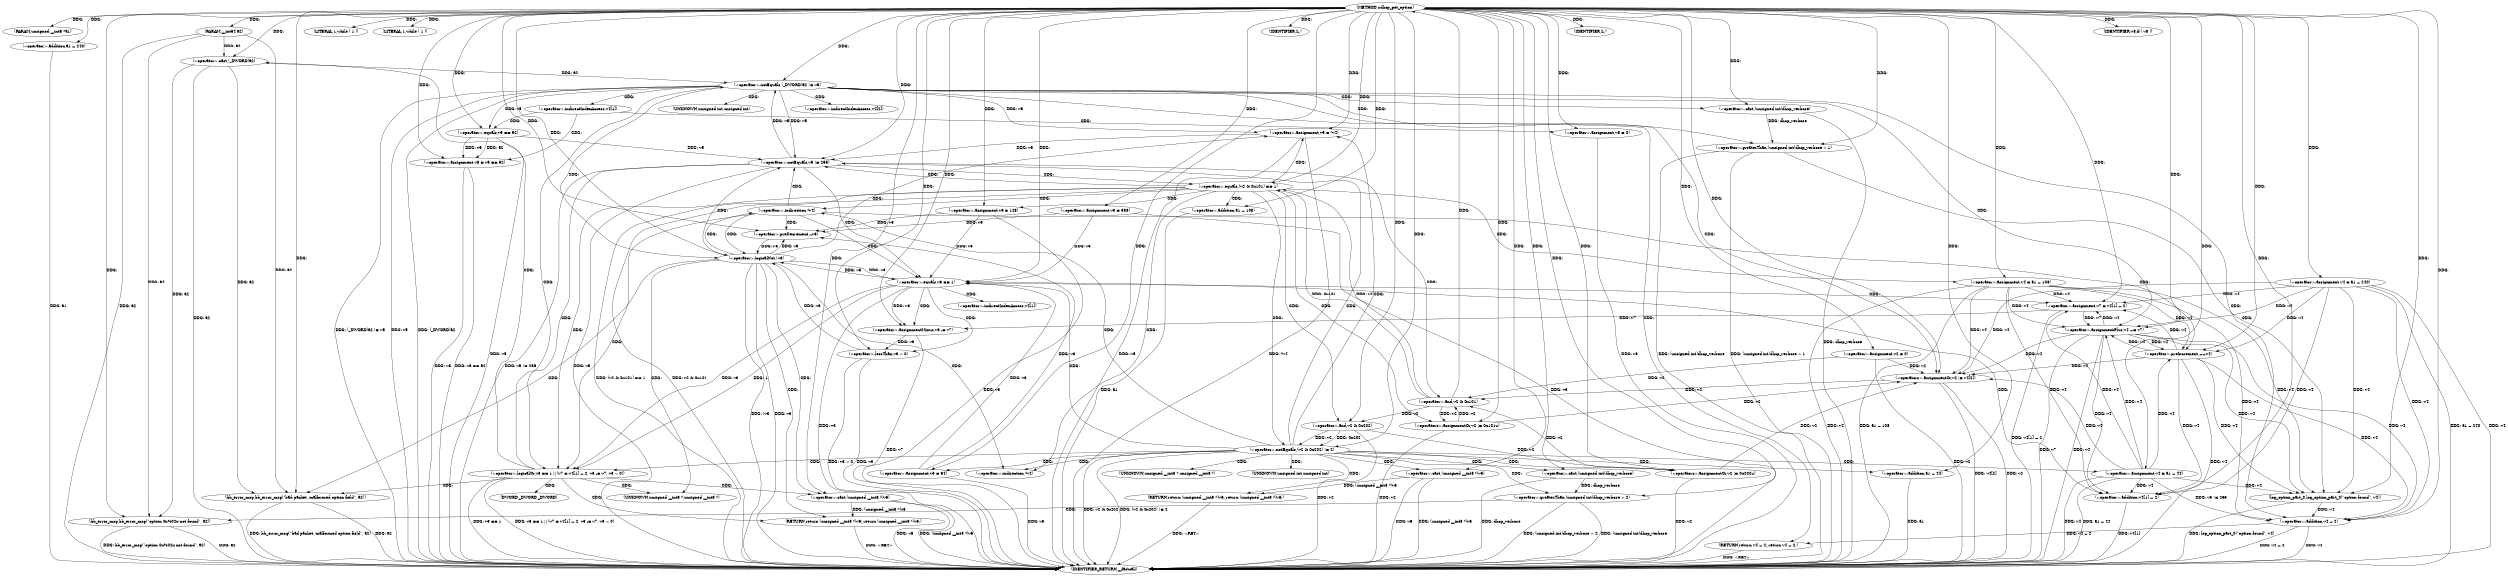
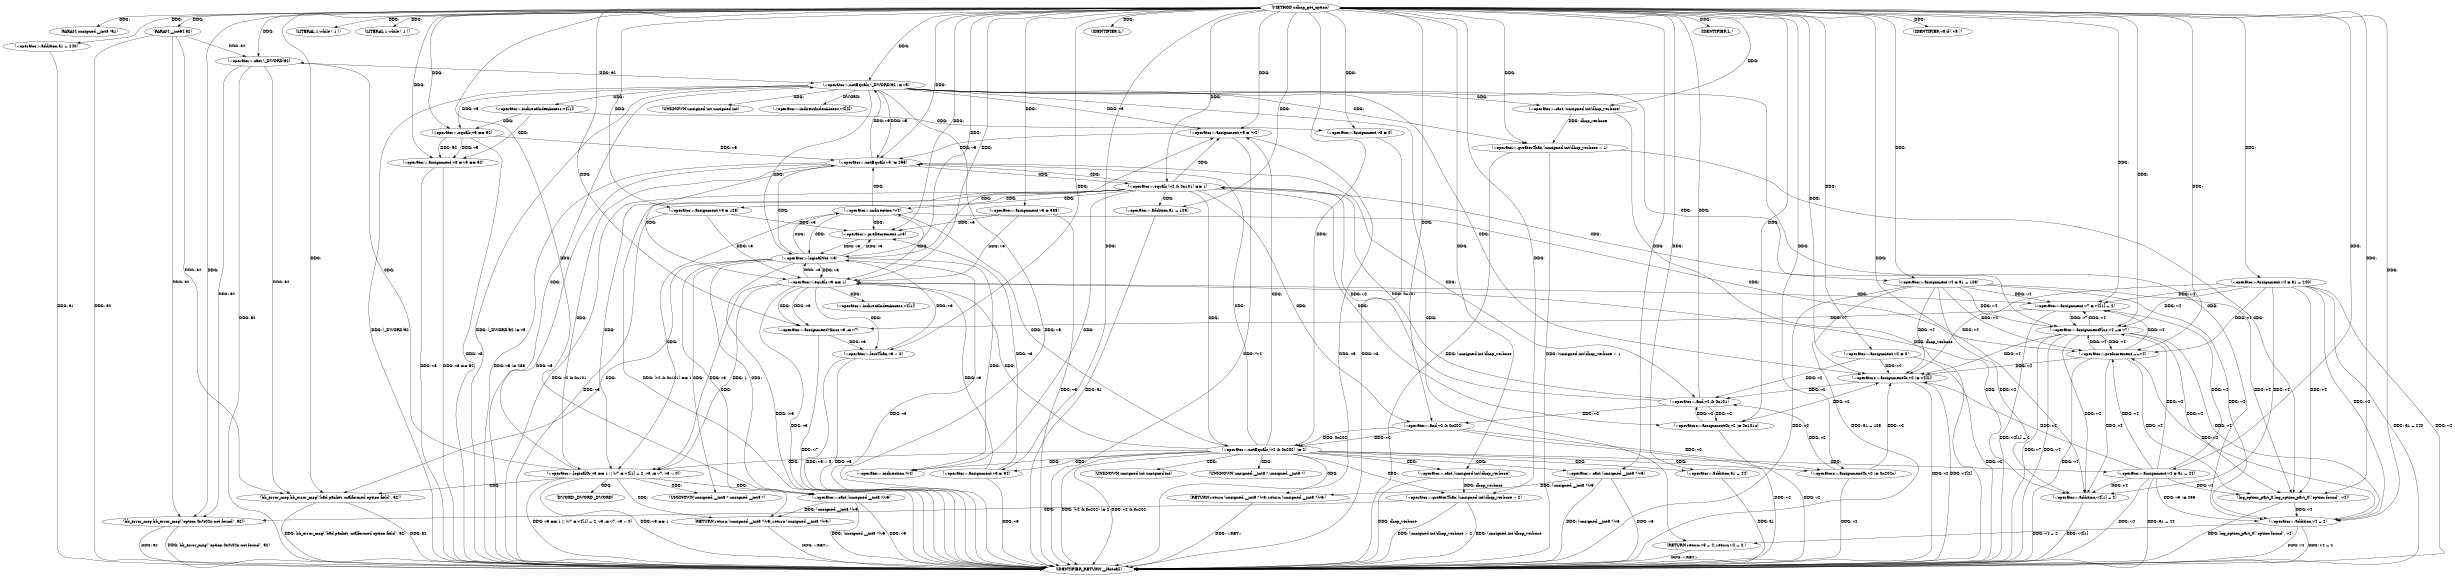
(821, 97) -> (852, 97)
(2343, 430) -> (2260, 465)
(1759, 546) -> (1706, 546)
